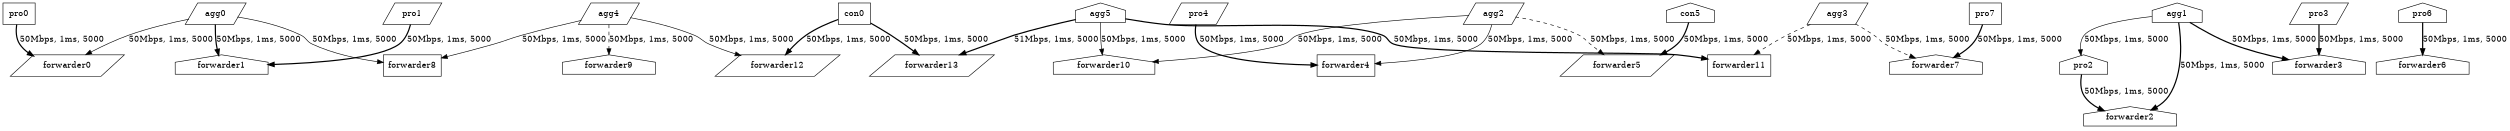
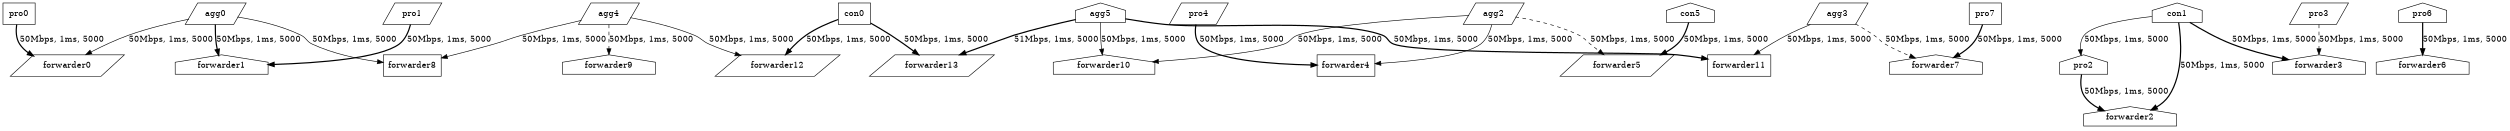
(2177, 14) -> (2177, 14)
(1784, 37) -> (1784, 37)
(2319, 37) -> (2319, 37)
